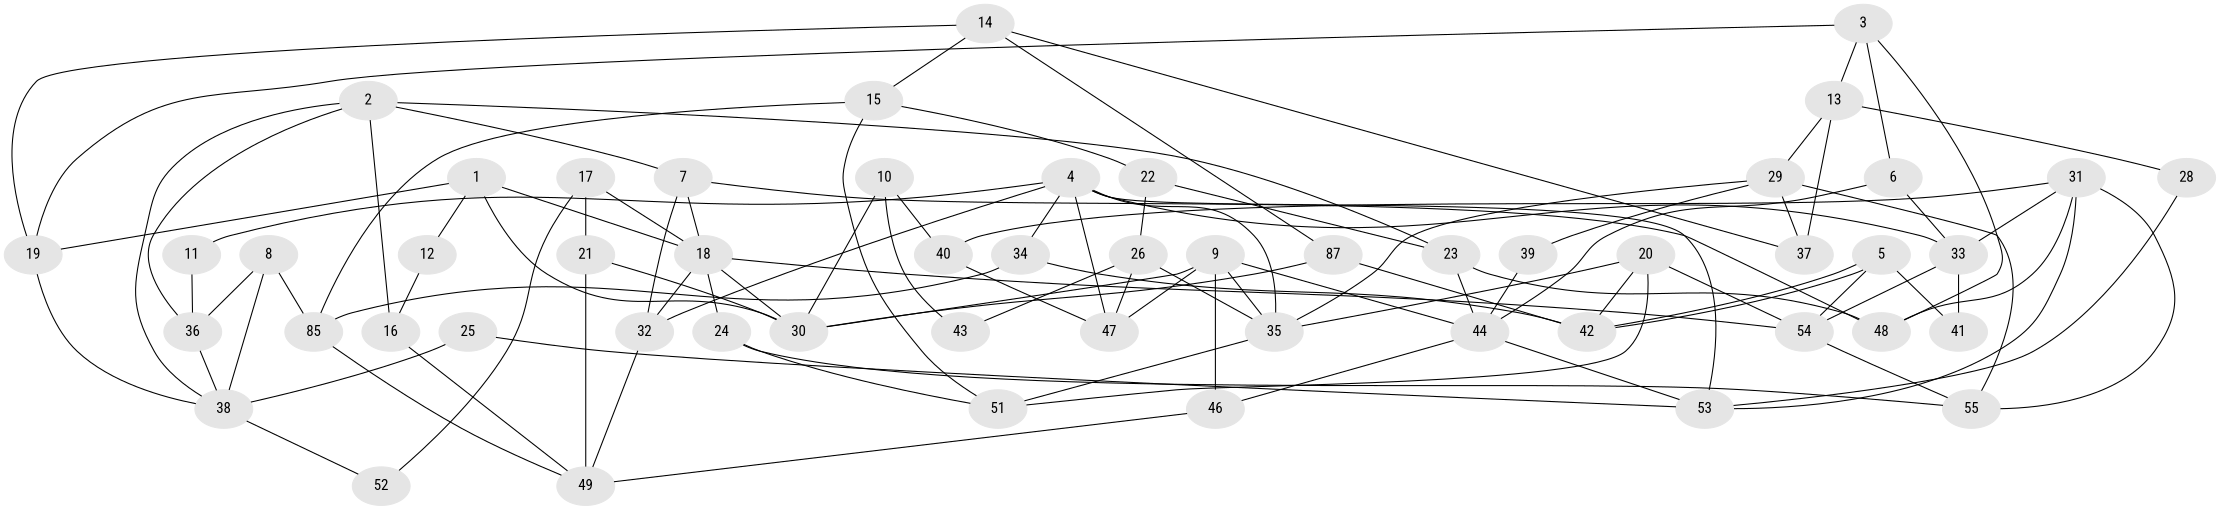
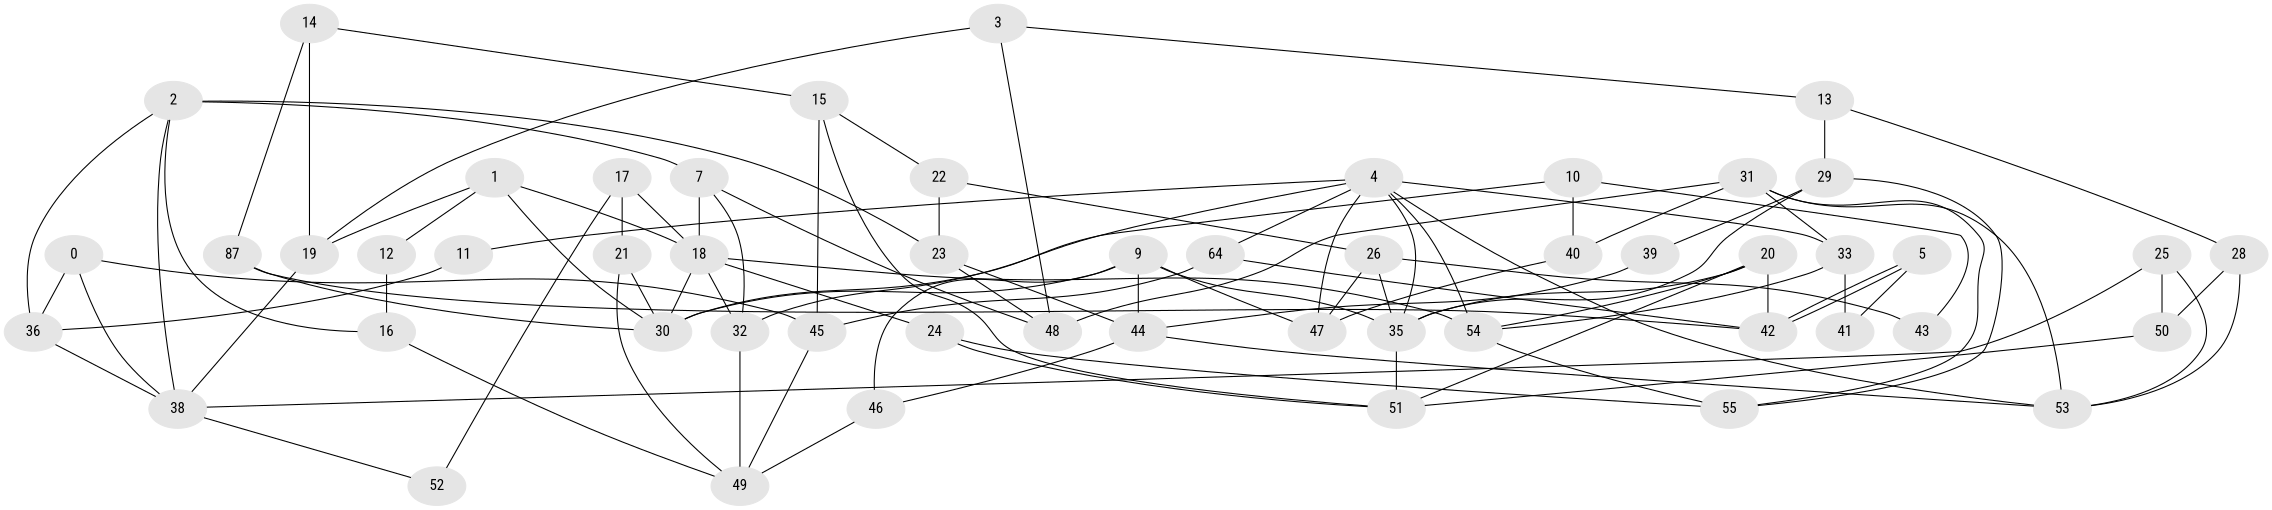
(1893, 178) -> none
(269, 255) -> (74, 255)
(1021, 255) -> (1215, 255)
(1804, 255) -> none
(1843, 293) -> (1437, 248)
(314, 332) -> (817, 332)
none -> (2162, 332)
